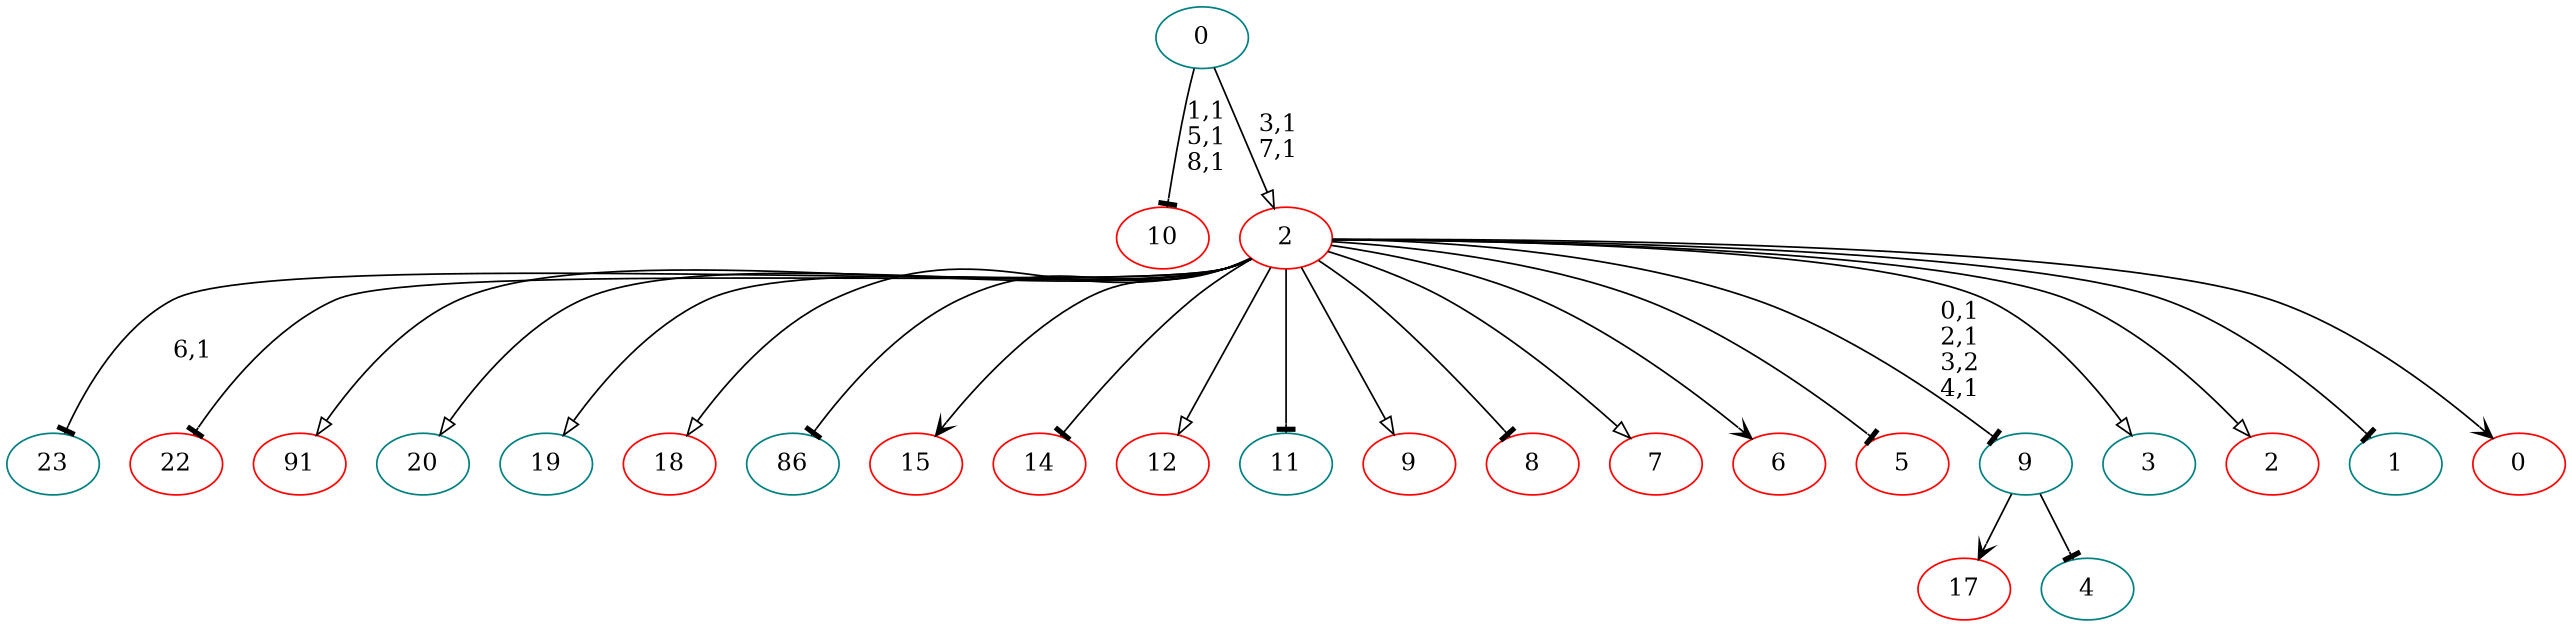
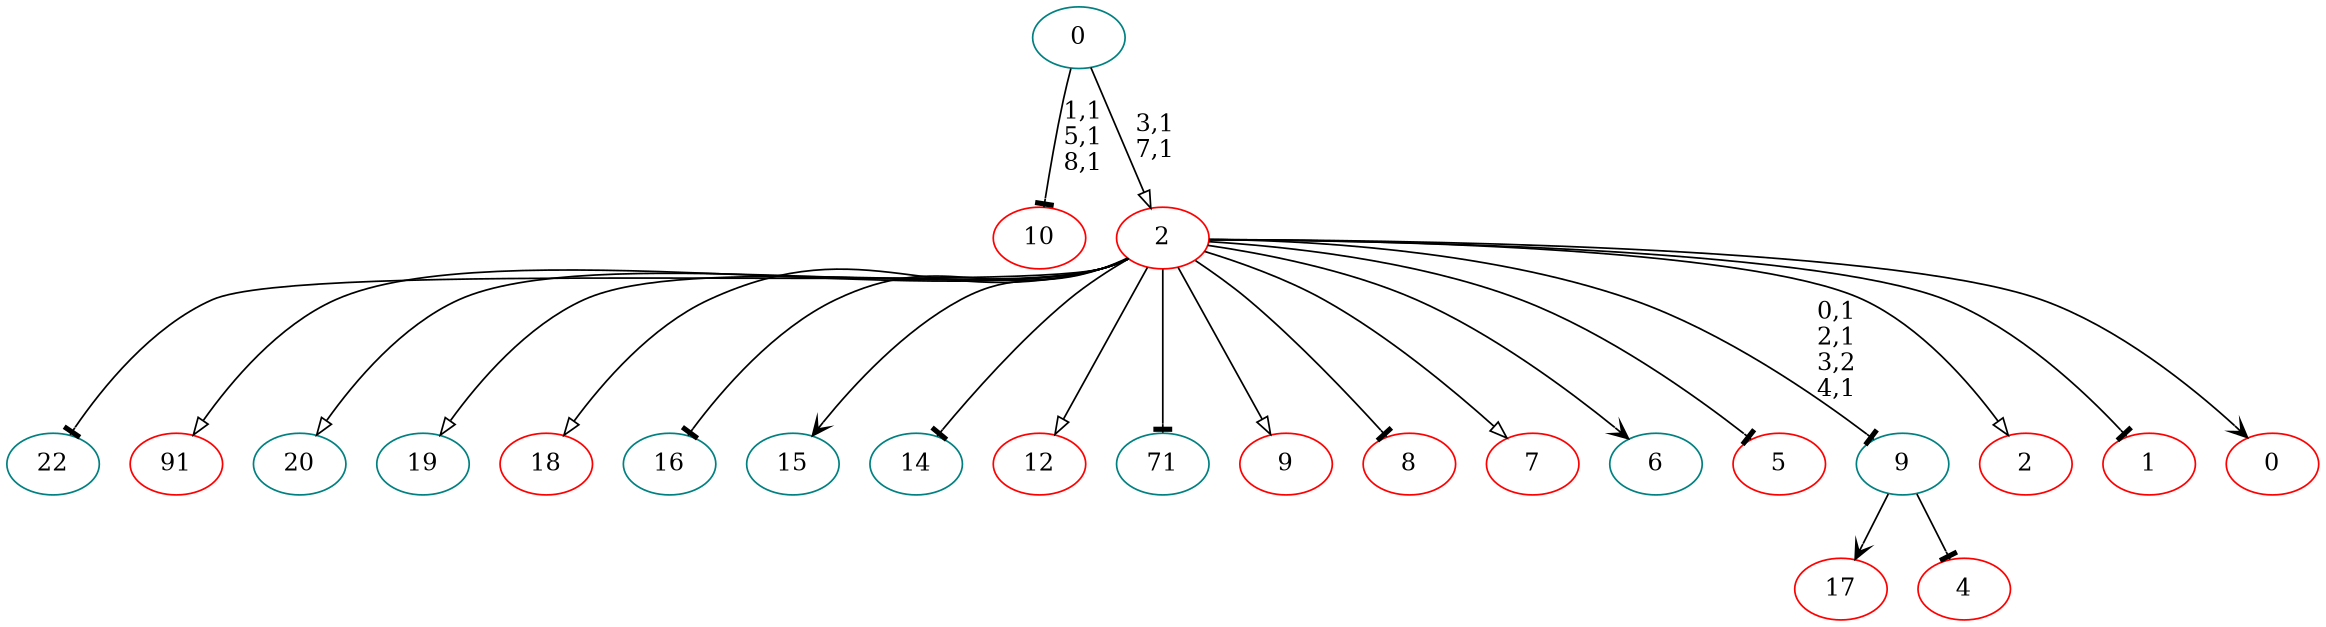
(53, 464) -> none
(176, 464) -> (53, 464)
(793, 464) -> (670, 464)
(916, 464) -> (793, 464)
(1039, 464) -> (916, 464)
(1286, 464) -> (1163, 464)
(1779, 464) -> (1656, 464)
(2149, 464) -> none
(2396, 464) -> (2149, 464)
(2088, 589) -> (1964, 589)
